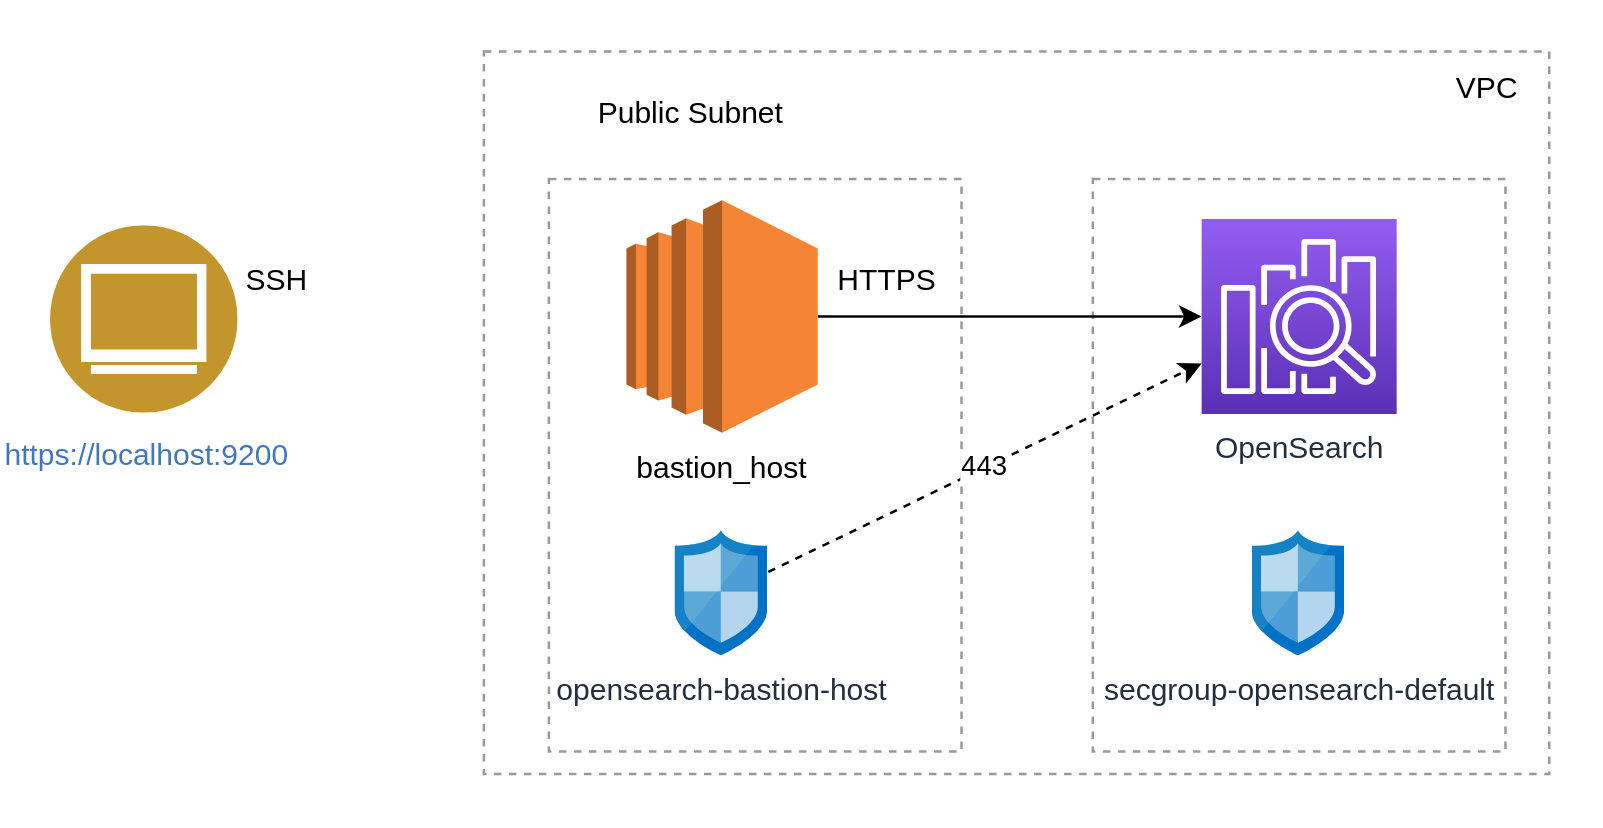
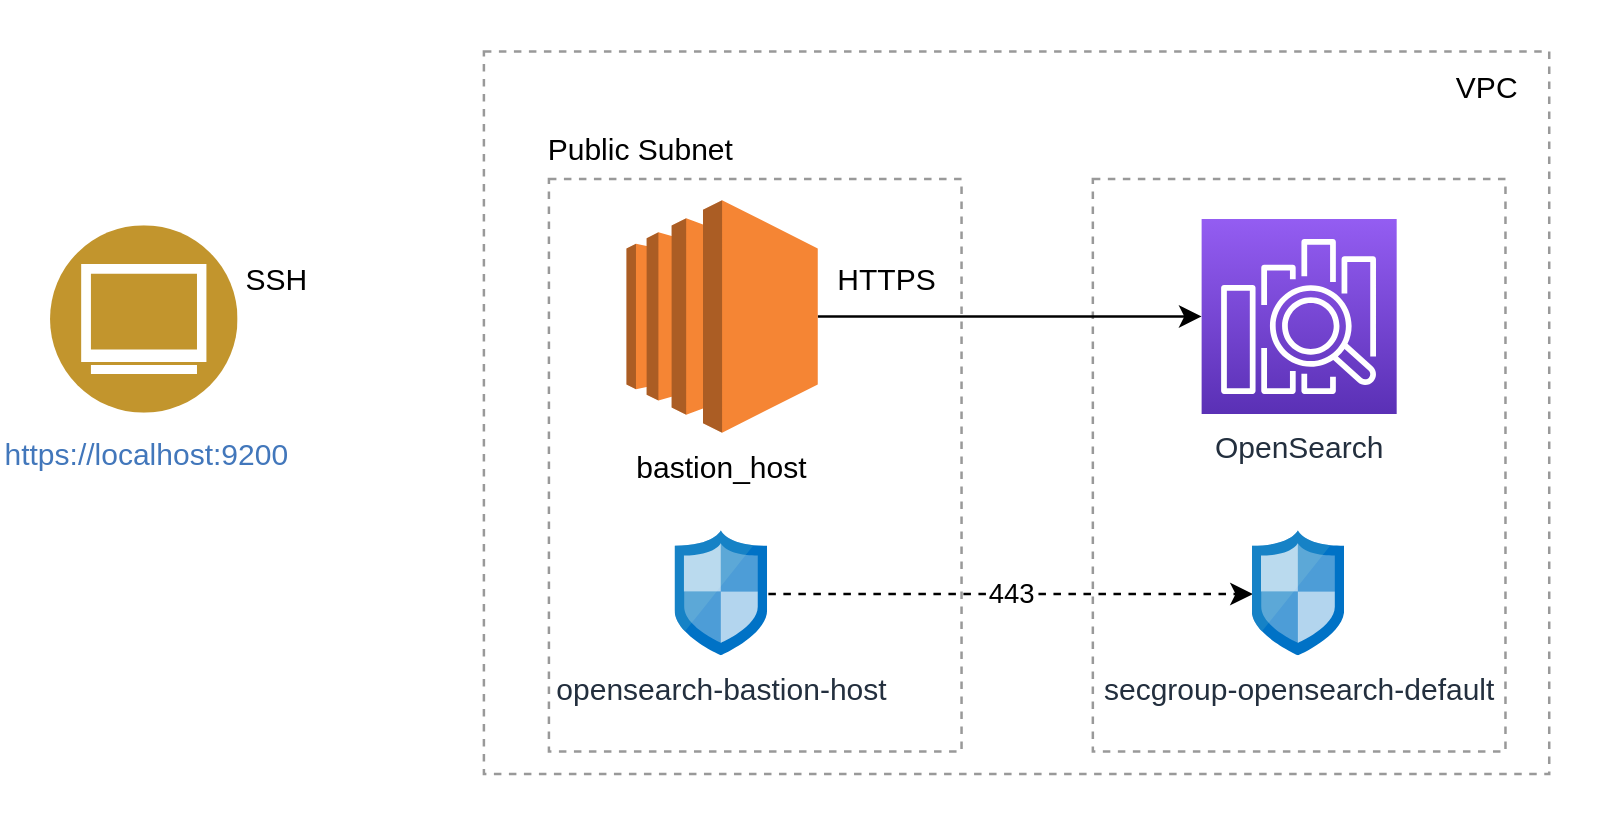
(699, 114) -> (649, 151)
(1078, 423) -> (1002, 594)
